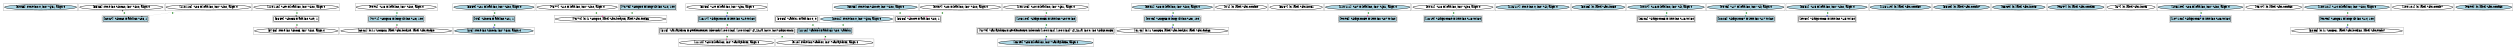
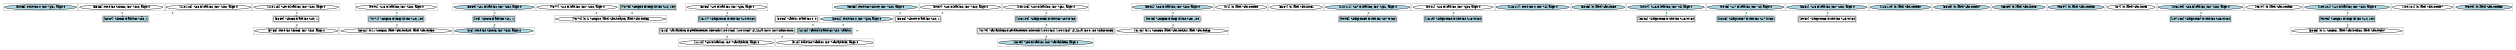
(124, 14) -> (121, 13)
(825, 36) -> (855, 33)
